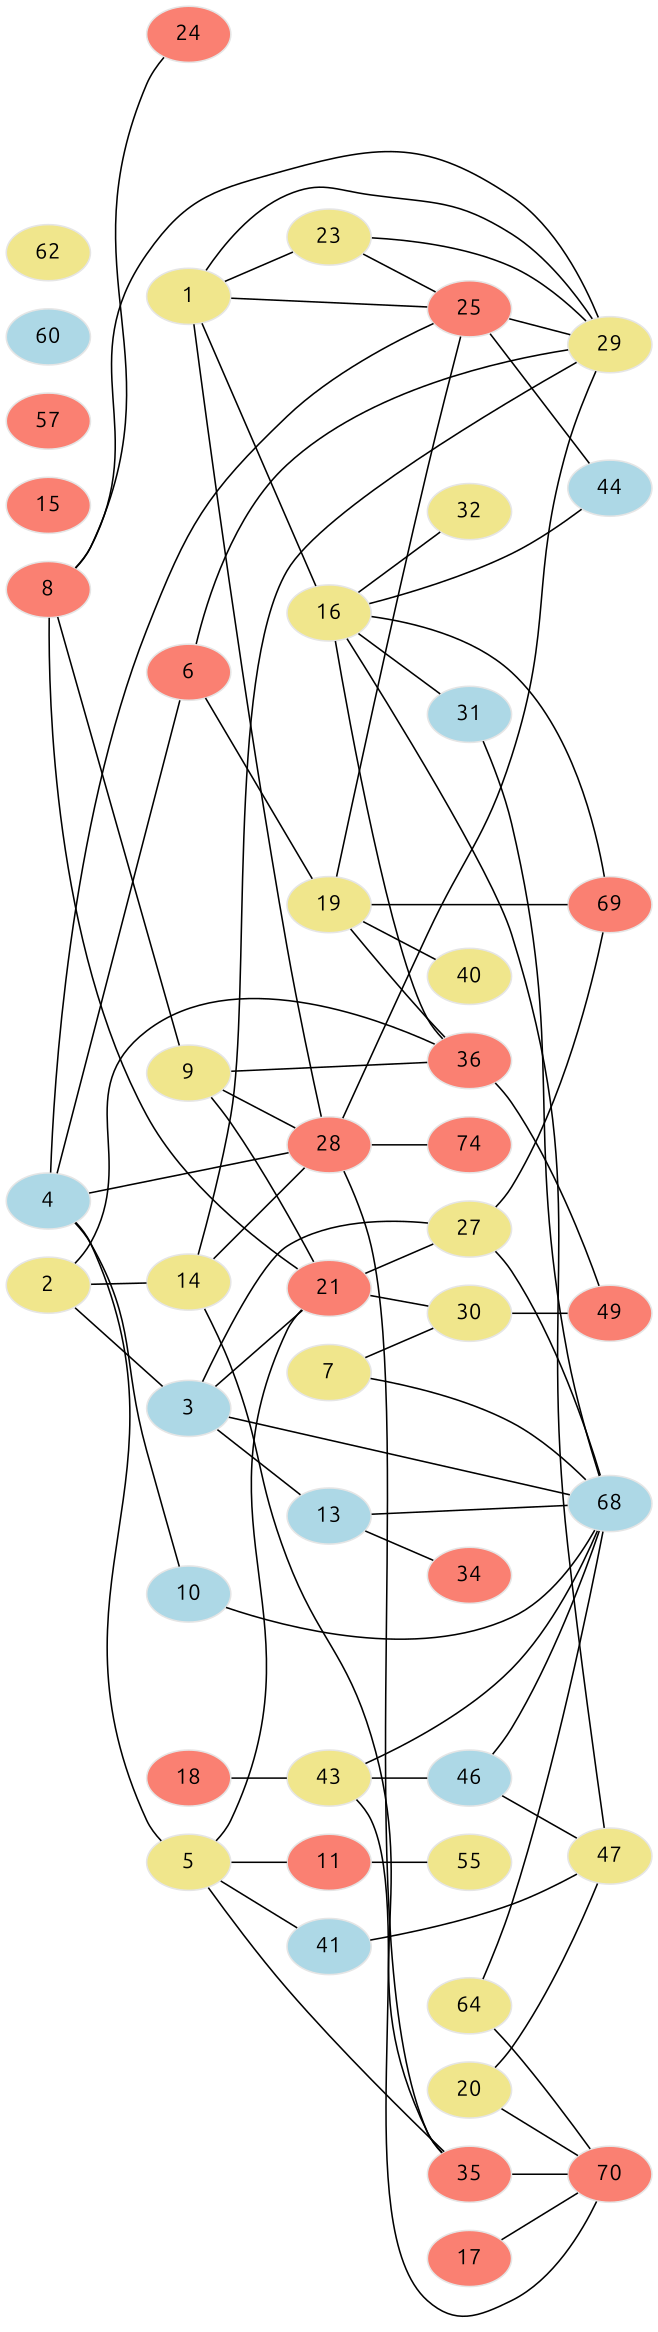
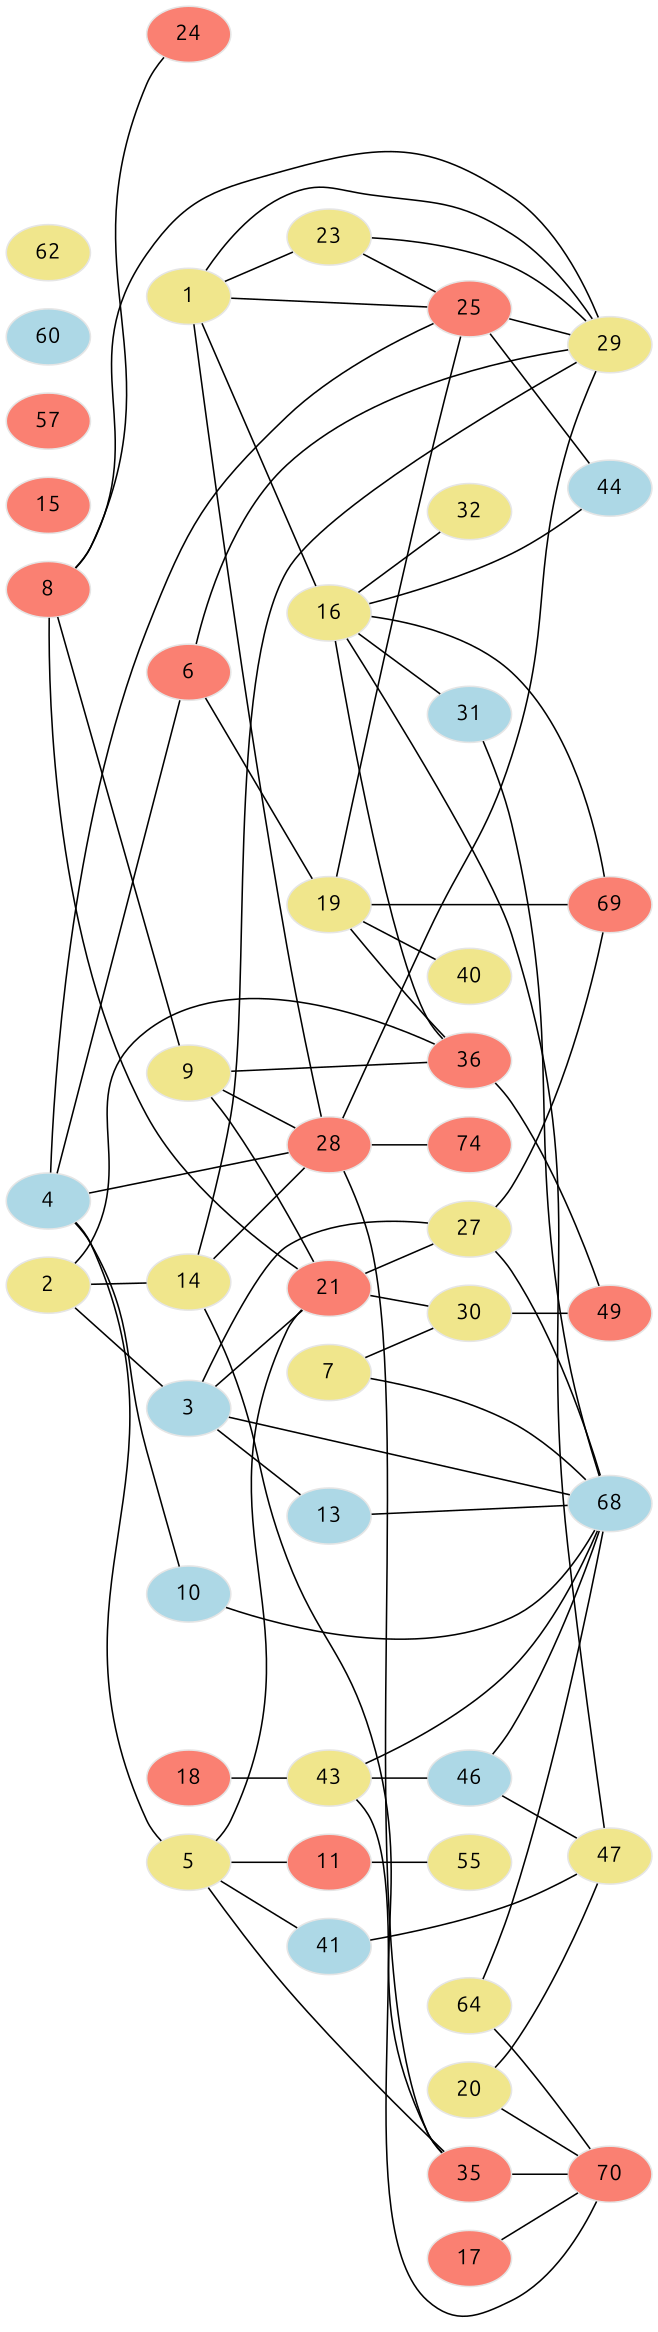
(469, 1575) -> none
